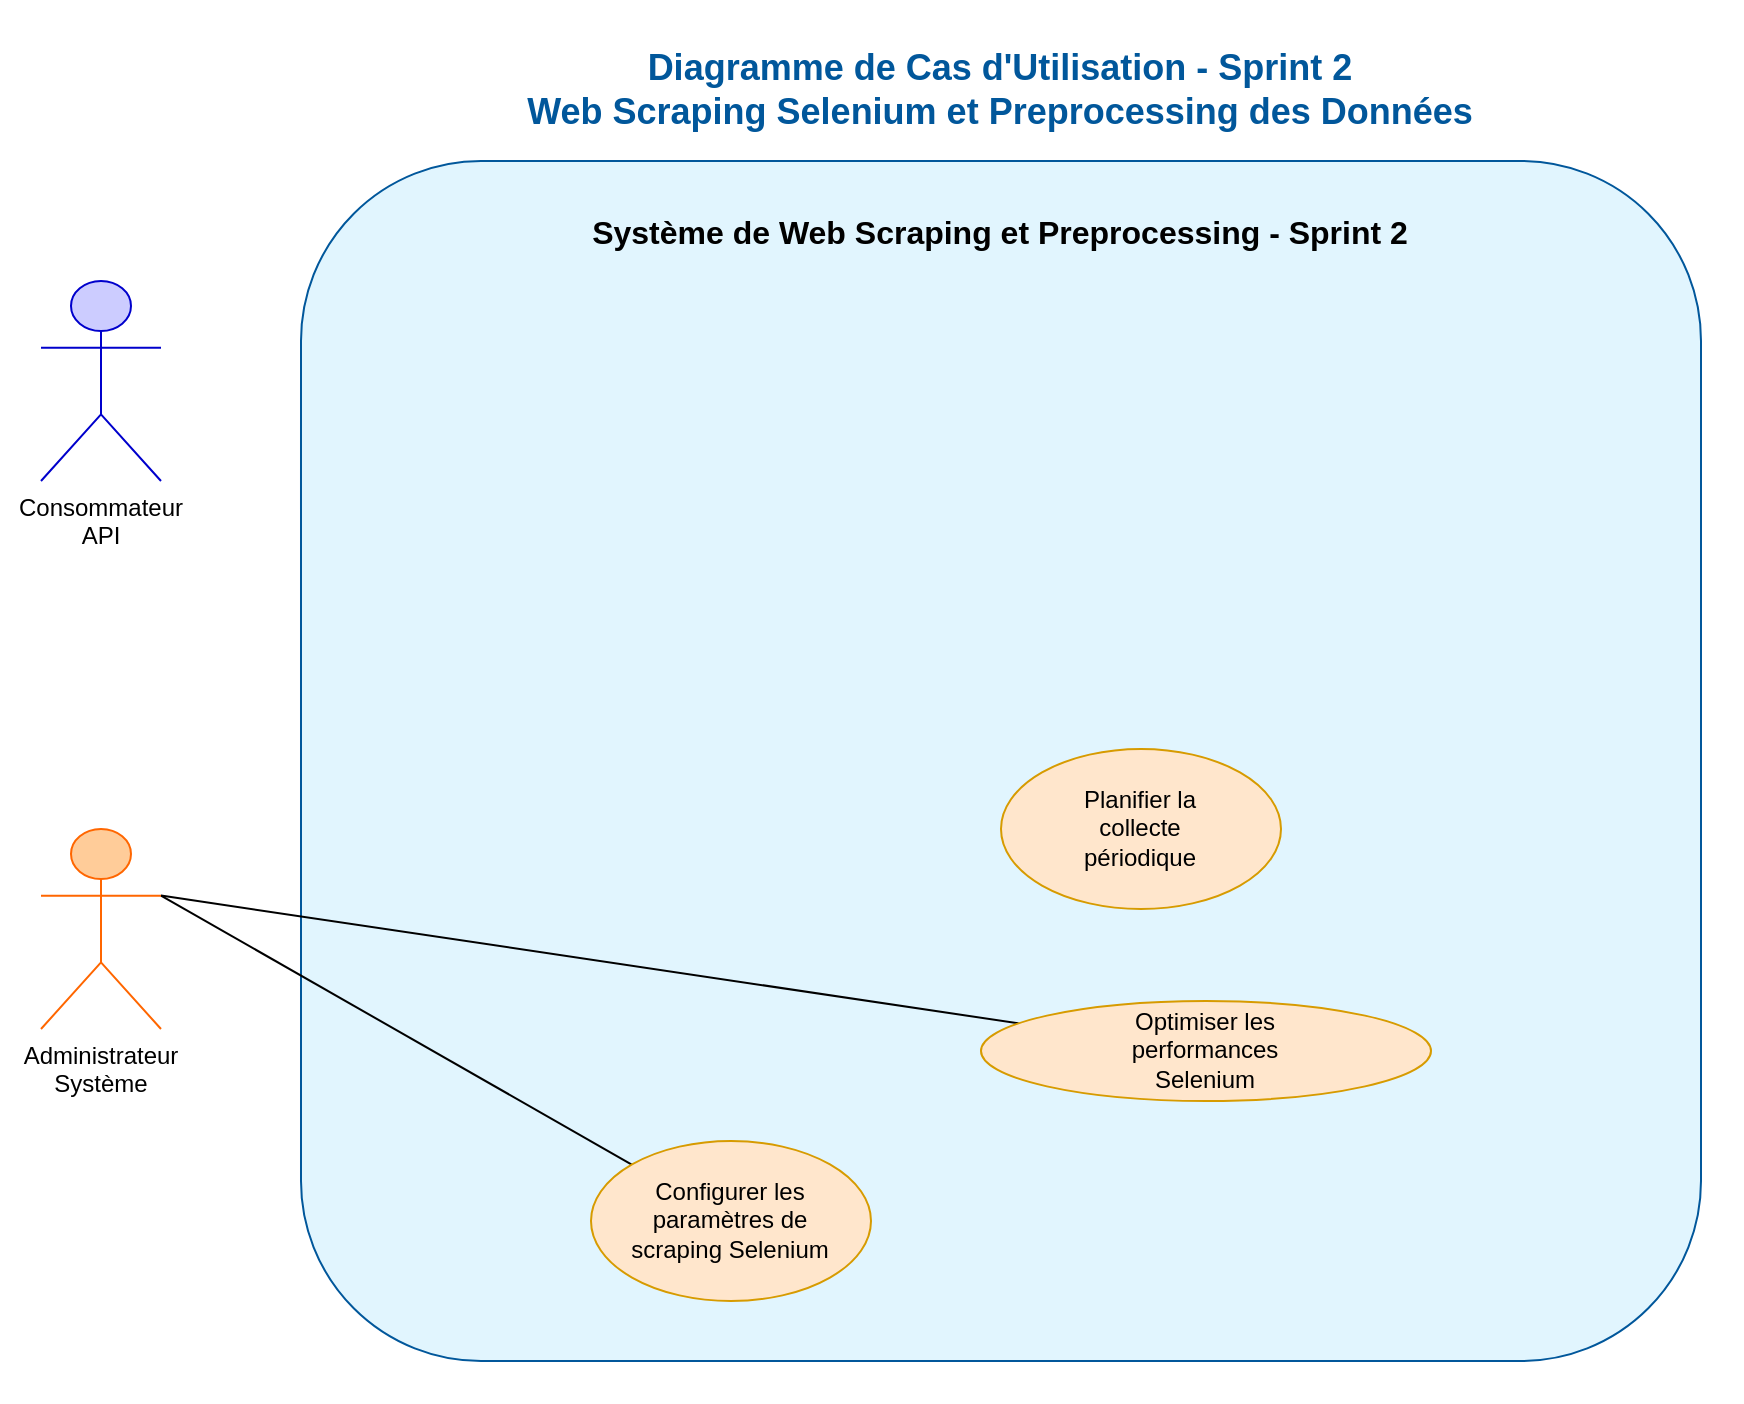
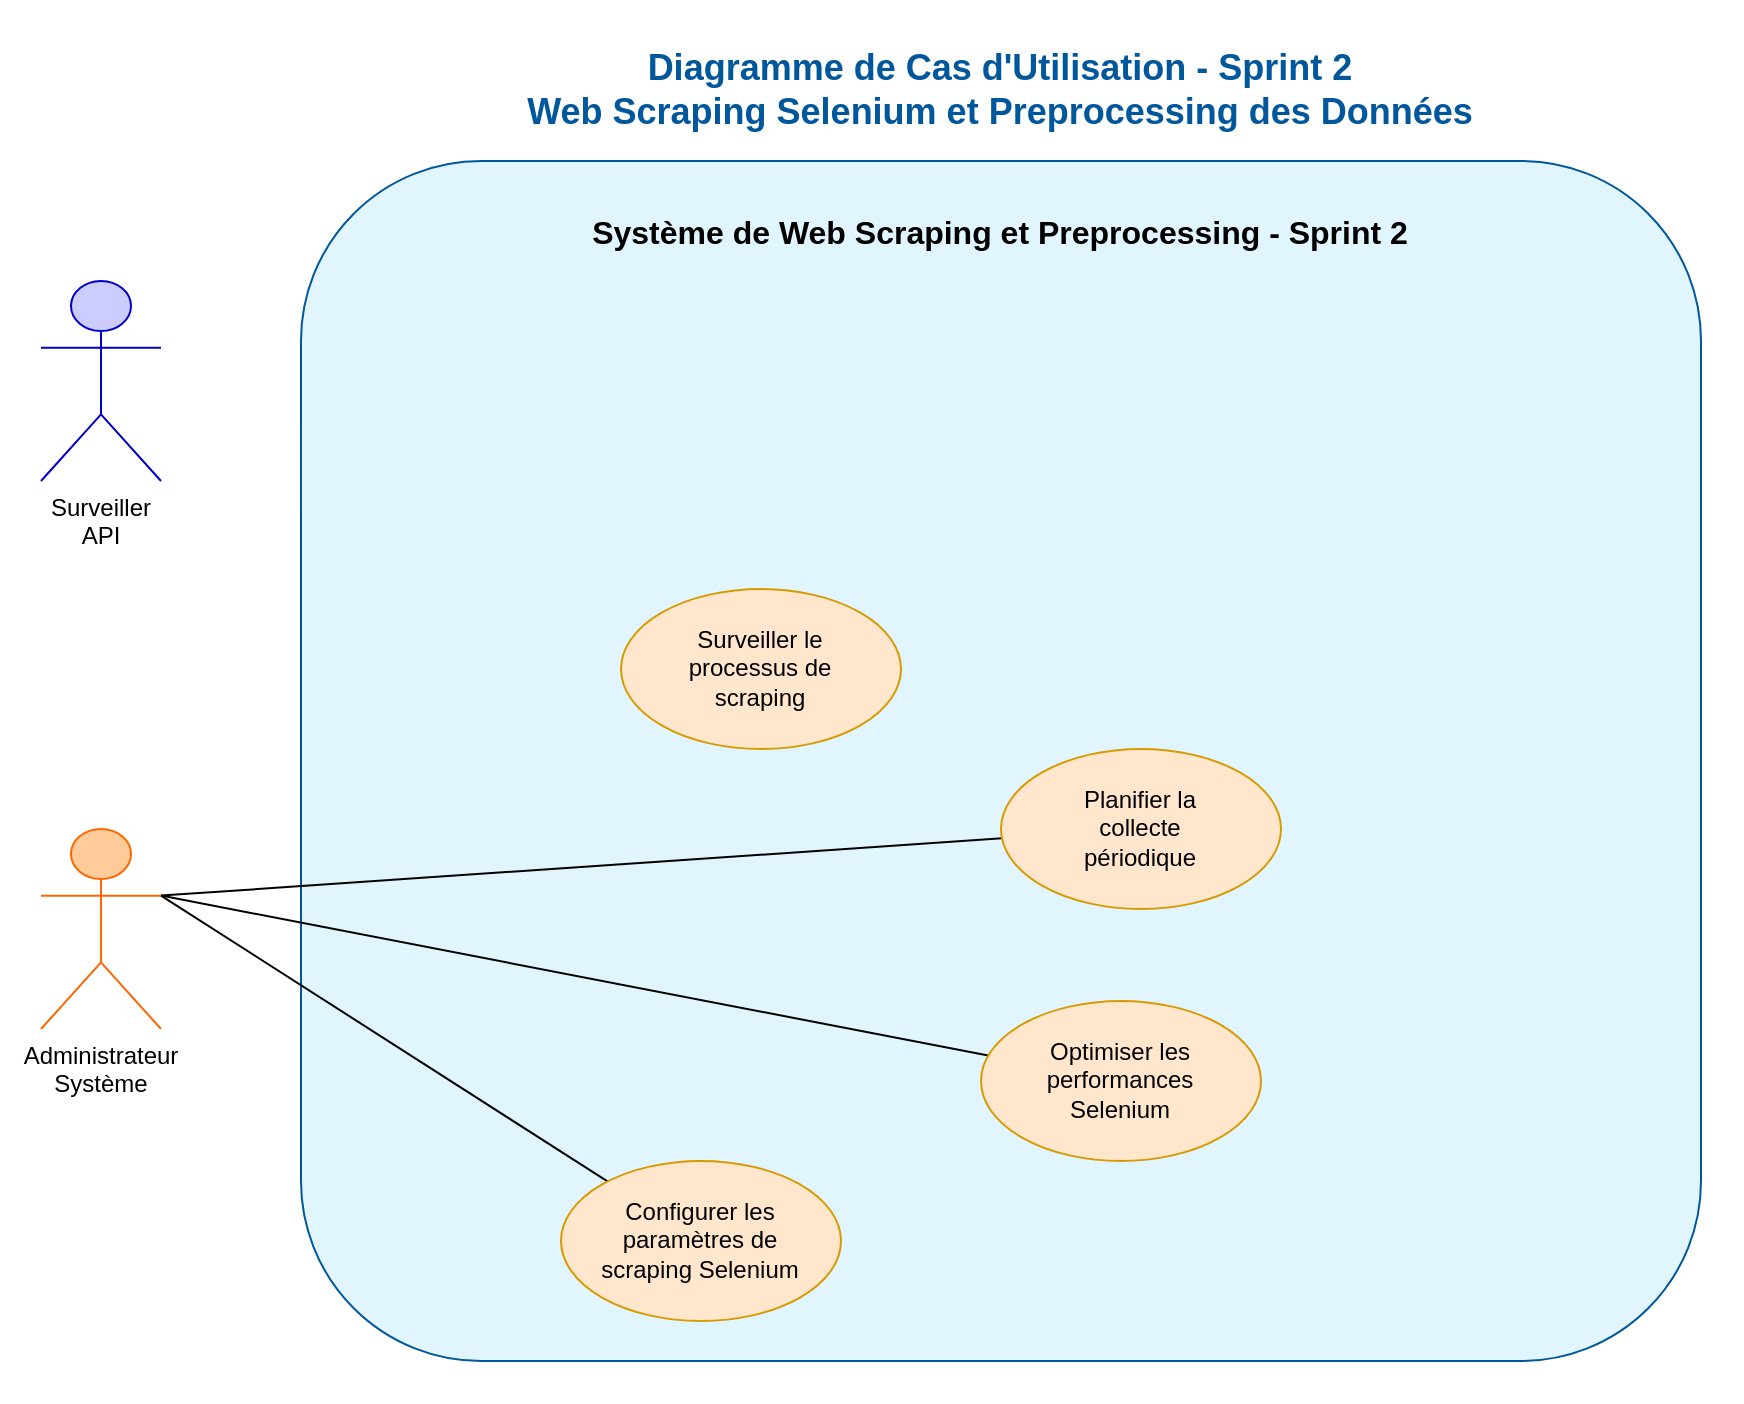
(102, 524) -> (102, 524)
none -> (761, 669)
none -> (588, 867)
(1206, 1051) -> (1121, 1081)
(731, 1221) -> (701, 1241)
